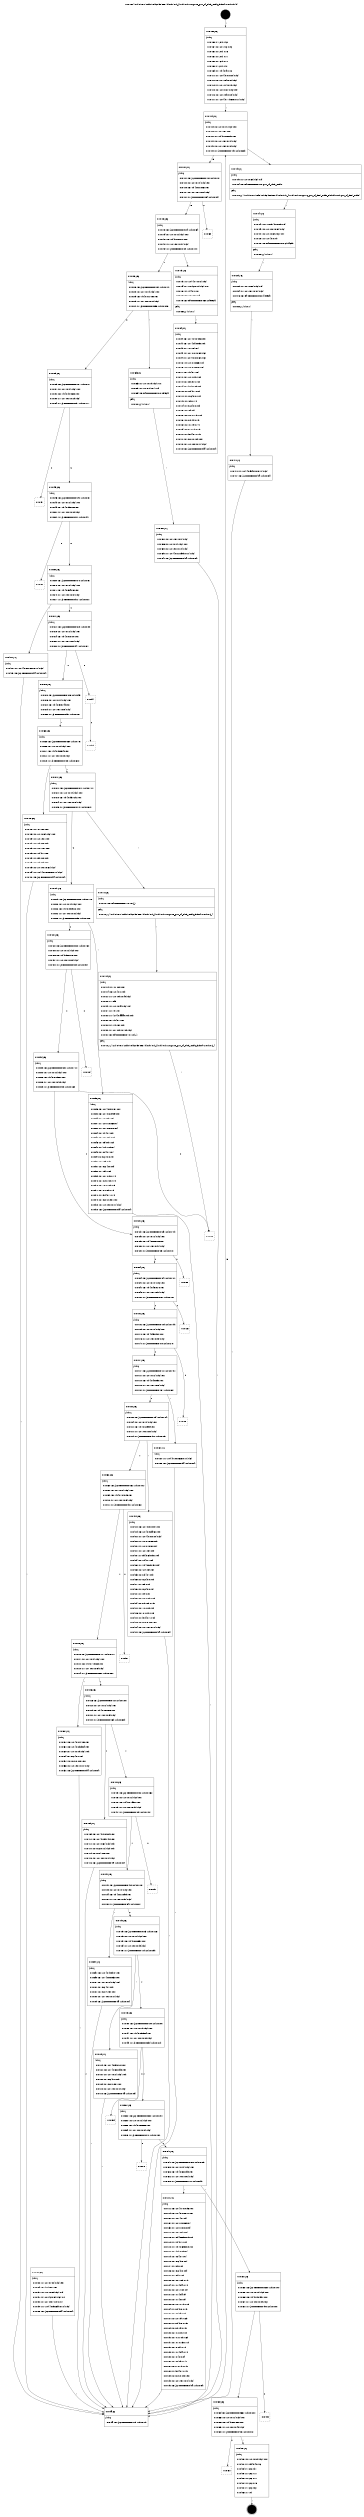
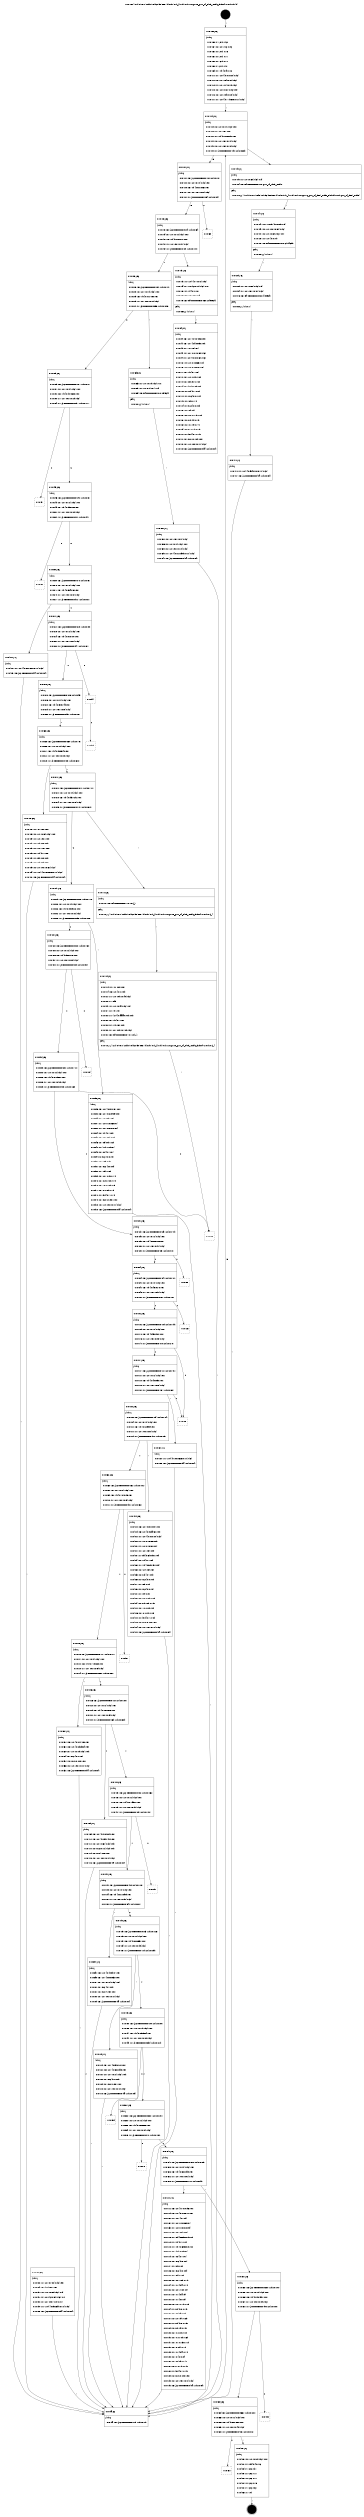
(151, 1398) -> (178, 1405)
